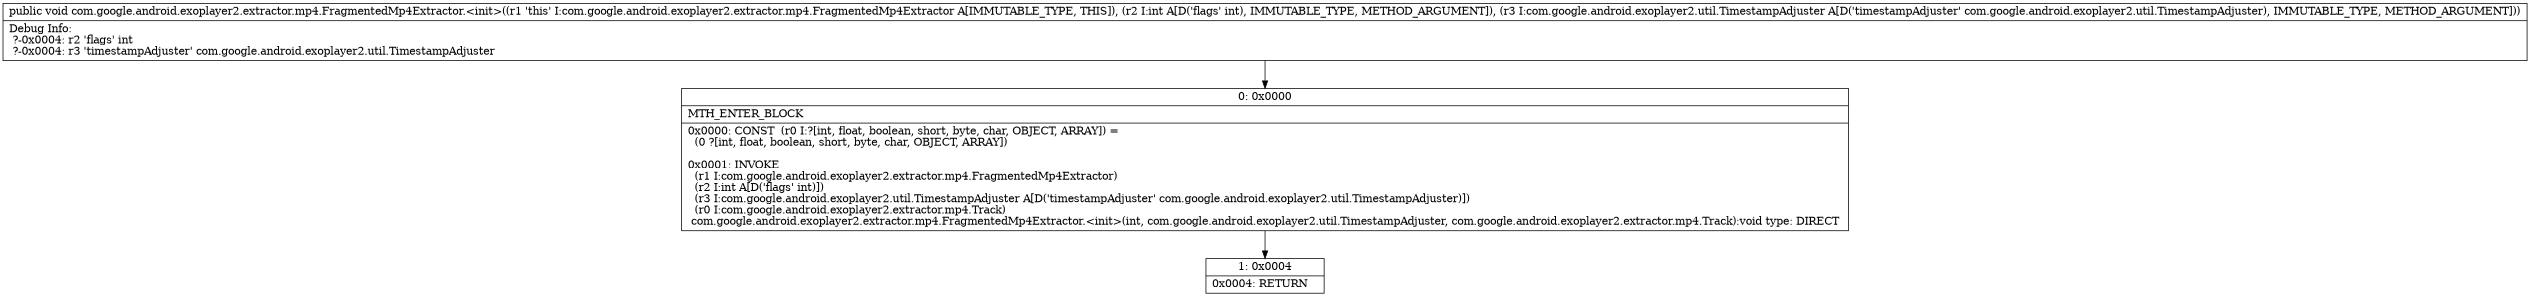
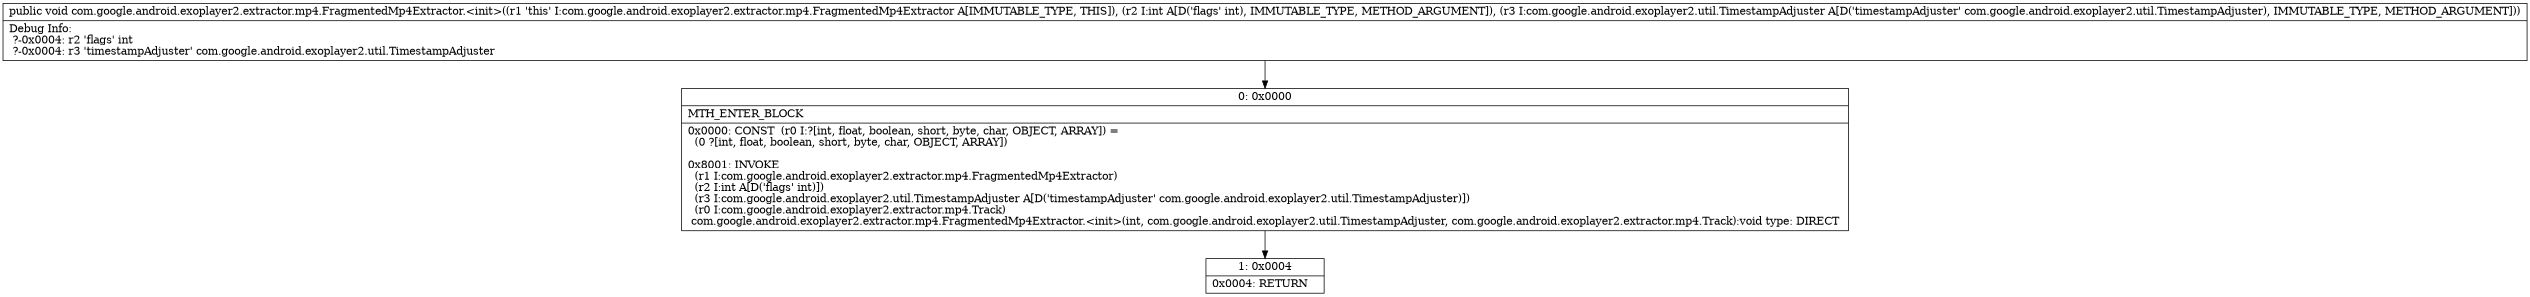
(737, 165) -> (737, 165)
